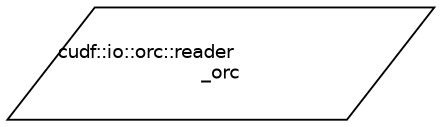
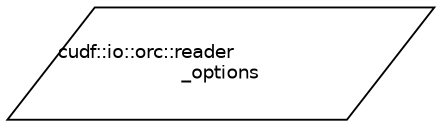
(221, 64) -> (221, 64)
